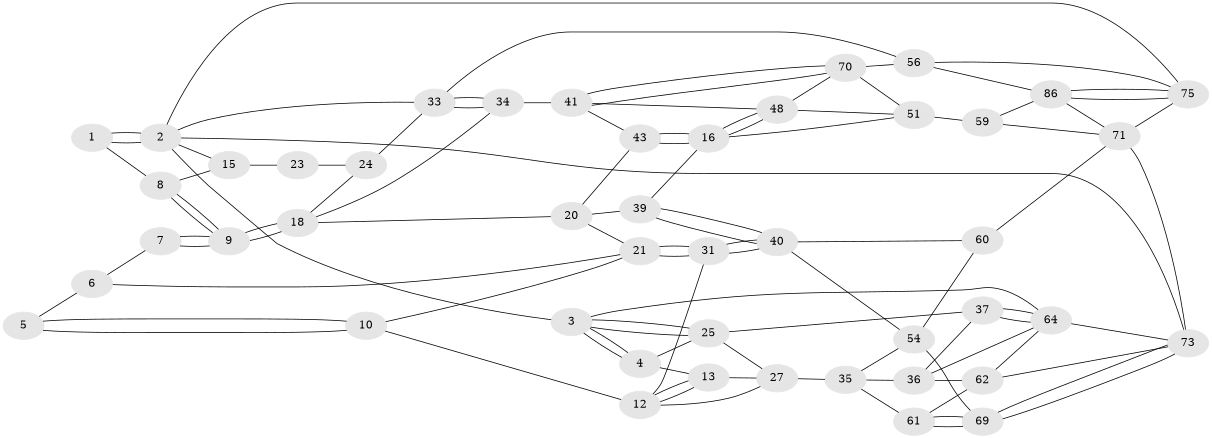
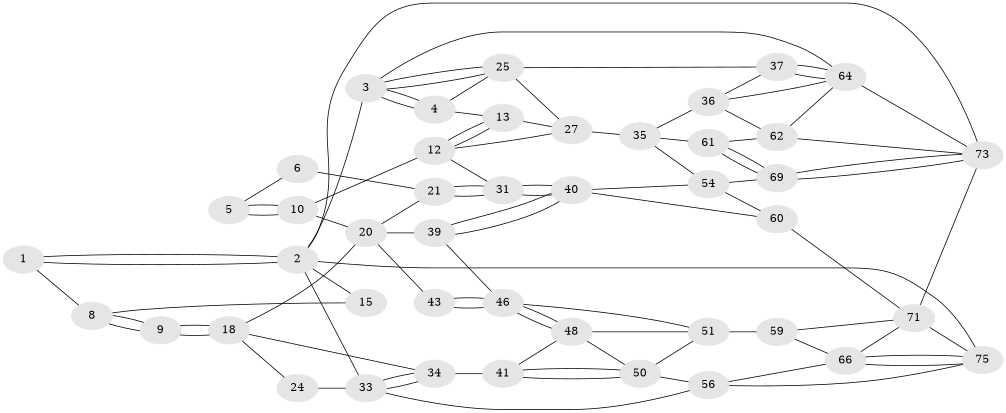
(846, 68) -> (640, 374)
(1051, 94) -> (846, 361)
(606, 121) -> none
(709, 139) -> (503, 303)
(298, 165) -> none
(161, 241) -> none
(505, 293) -> (332, 222)
